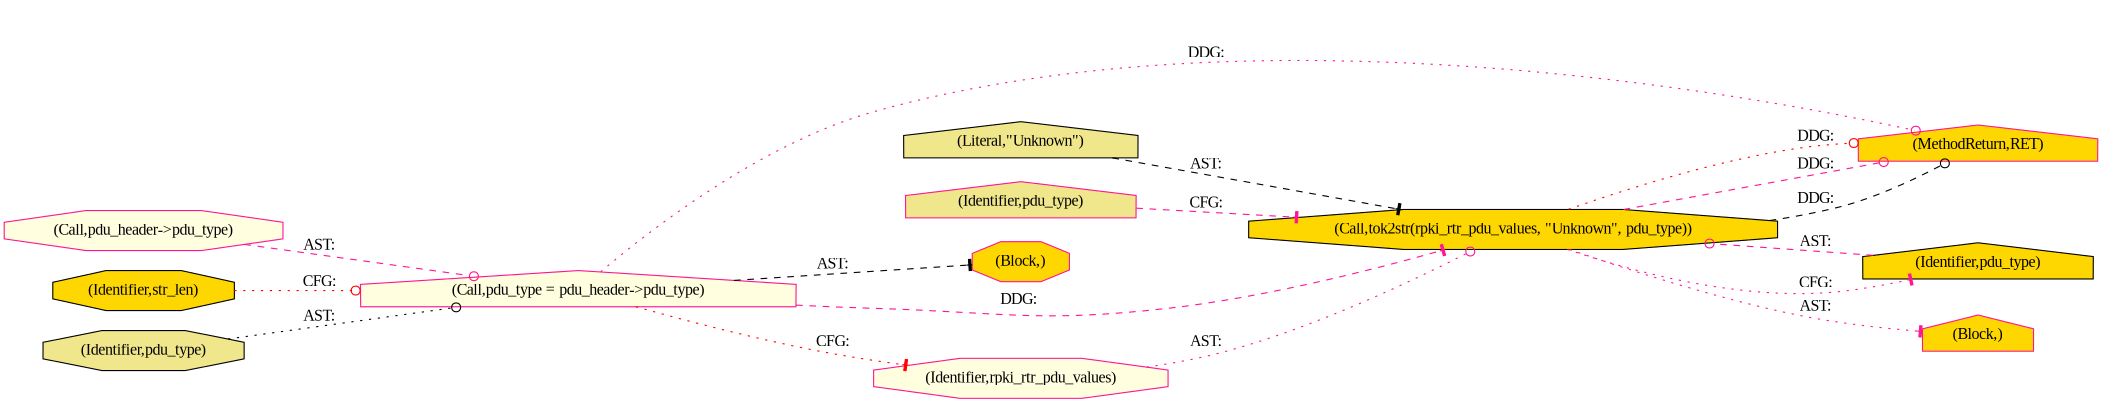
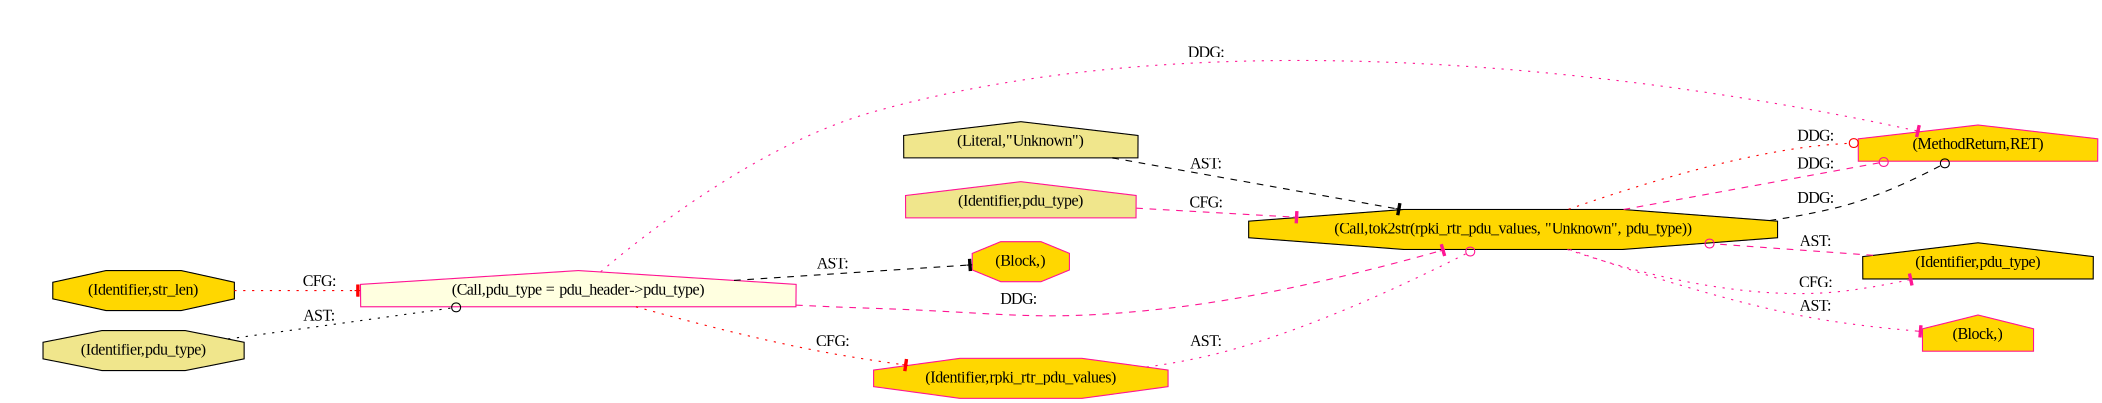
(1235, 63) -> (1235, 63)
(144, 231) -> none
(294, 291) -> (294, 291)
(1021, 378) -> (1021, 378)
